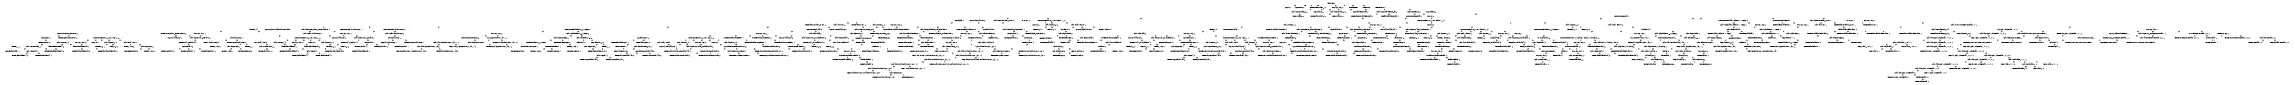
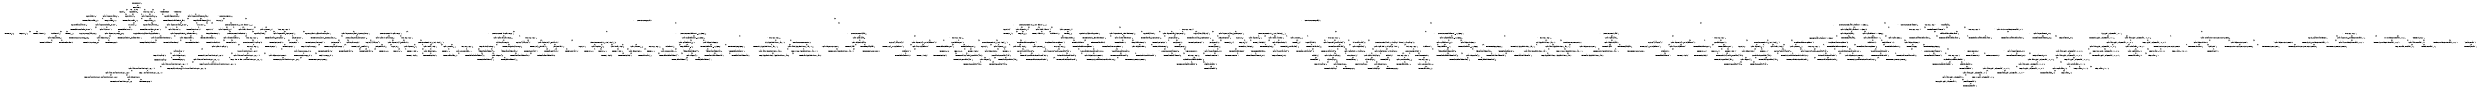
(1355, 5) -> (137, 5)
(1309, 10) -> (101, 19)
(1081, 27) -> (145, 22)
none -> (1038, 34)
(918, 36) -> (188, 36)
(1493, 40) -> (1309, 49)
(188, 44) -> (390, 45)
